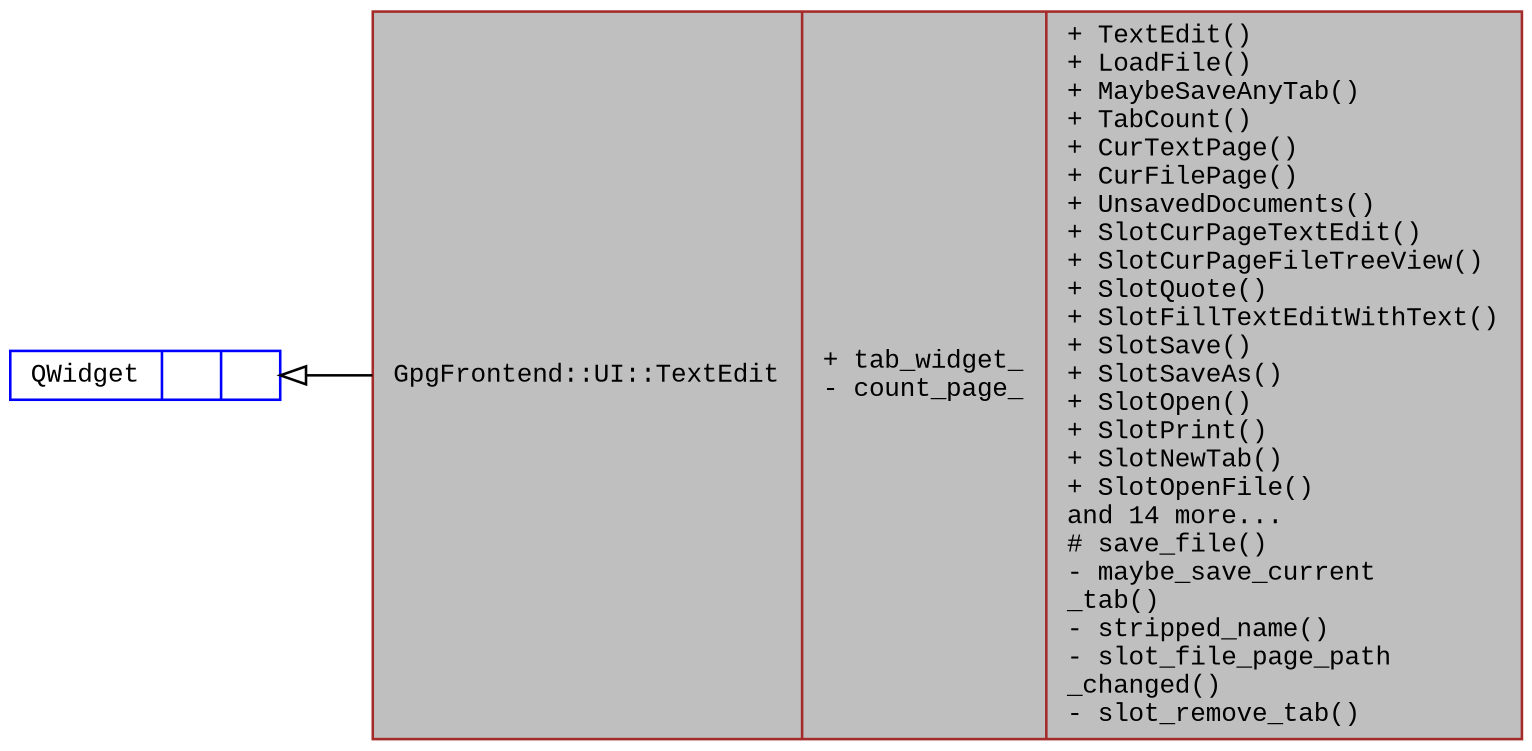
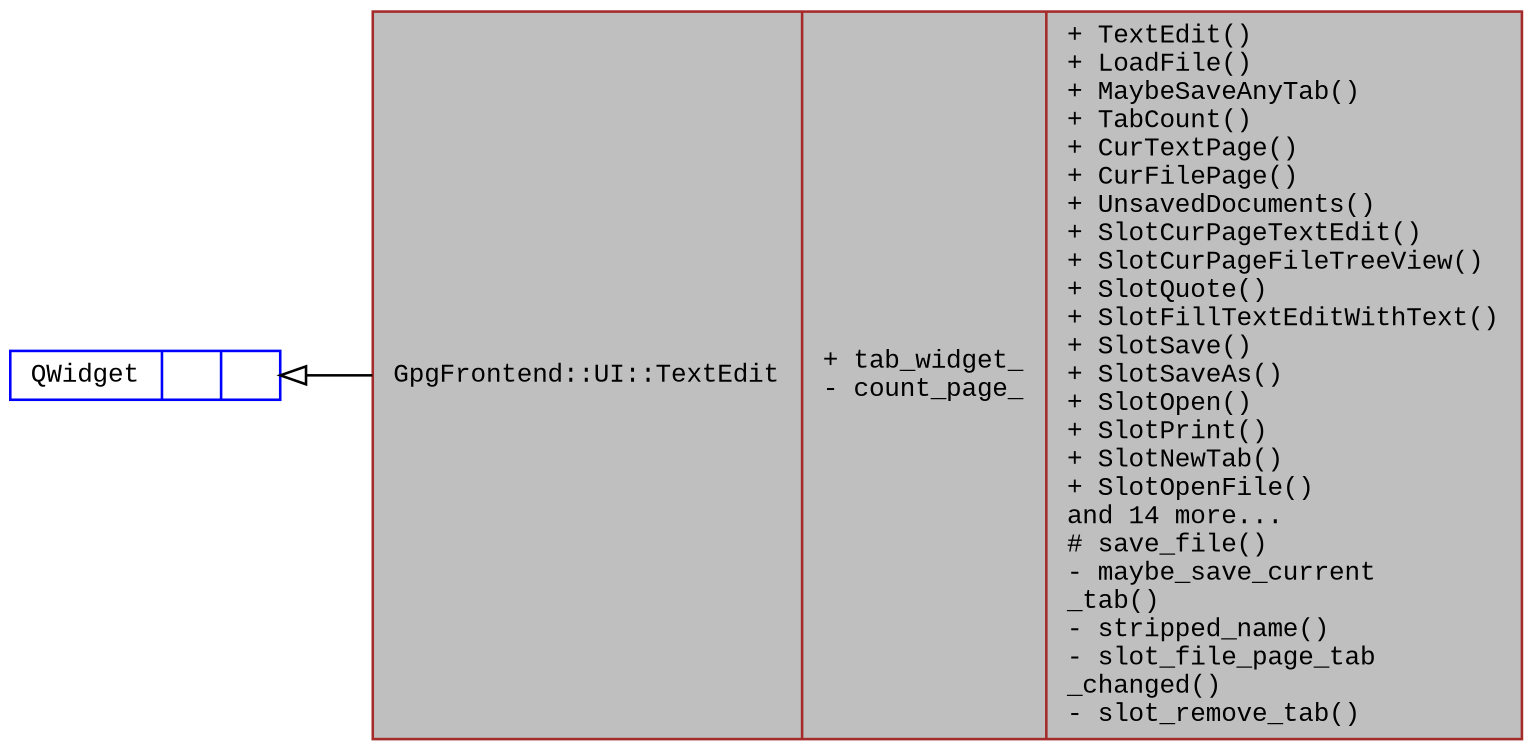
(1230, 657) -> (1222, 657)
